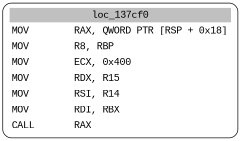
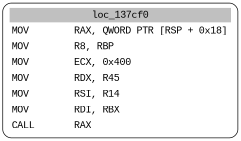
(66, 78) -> (66, 78)
